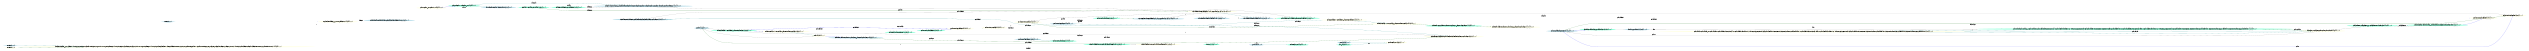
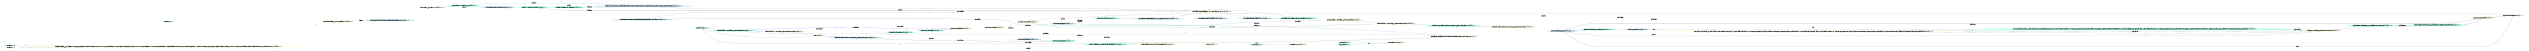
(1212, 44) -> (1212, 44)
(1298, 45) -> (1298, 45)
